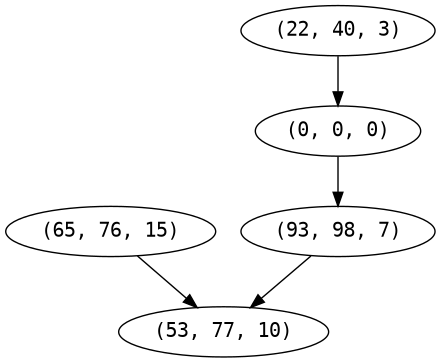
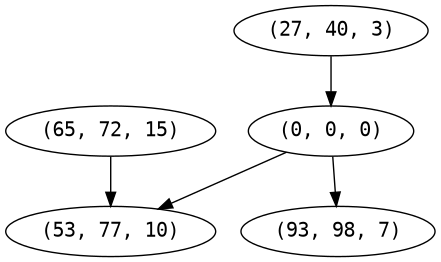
(338, 31) -> (331, 31)
(111, 231) -> (111, 131)
(286, 277) -> (229, 178)
